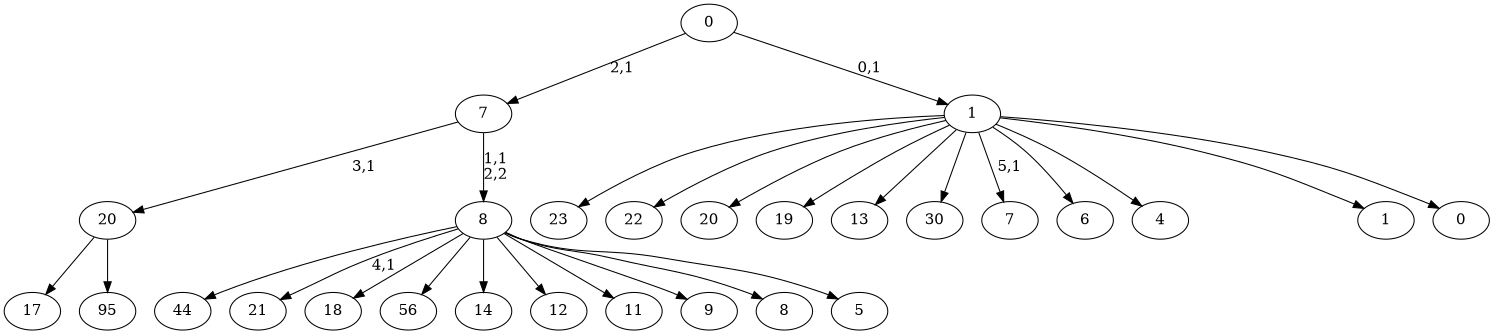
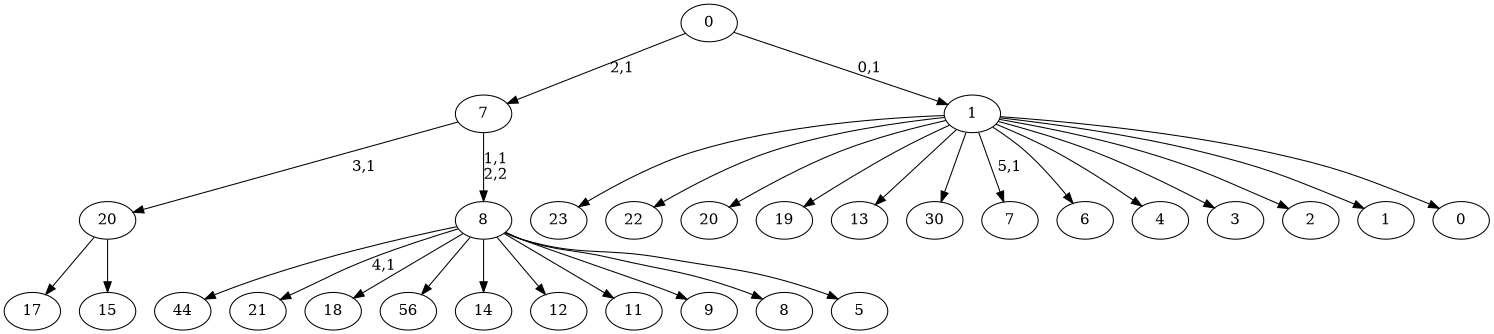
none -> (1236, 220)
none -> (1311, 220)
(108, 311) -> (108, 311)
